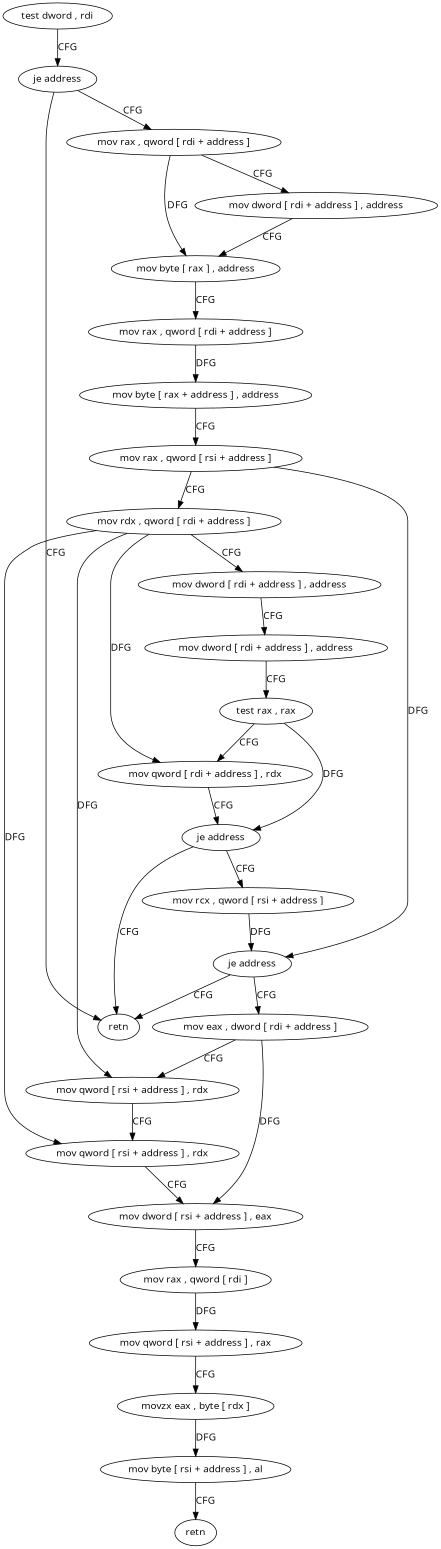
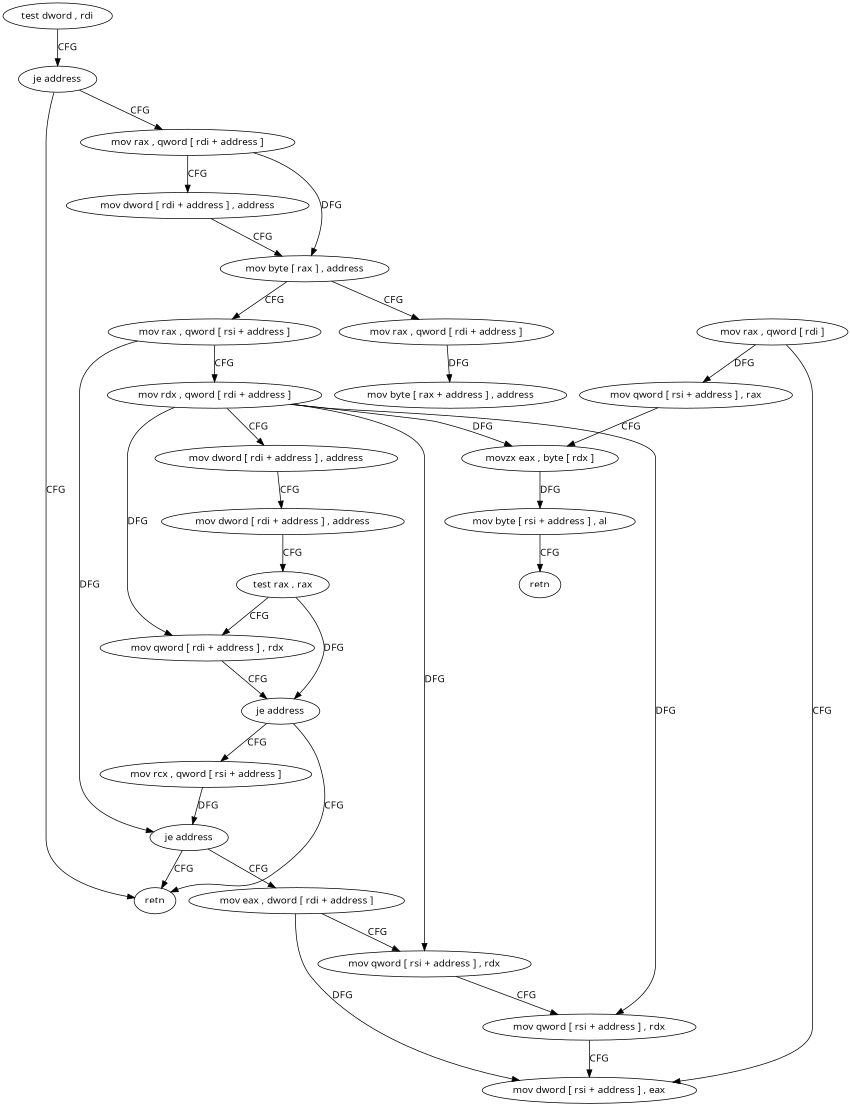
none -> (405, 417)
(196, 423) -> (263, 298)
(196, 1245) -> (812, 757)
